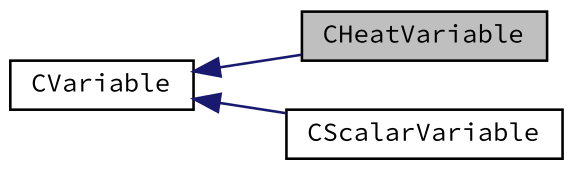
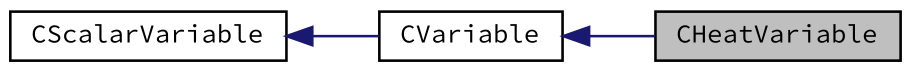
(253, 108) -> (346, 36)
